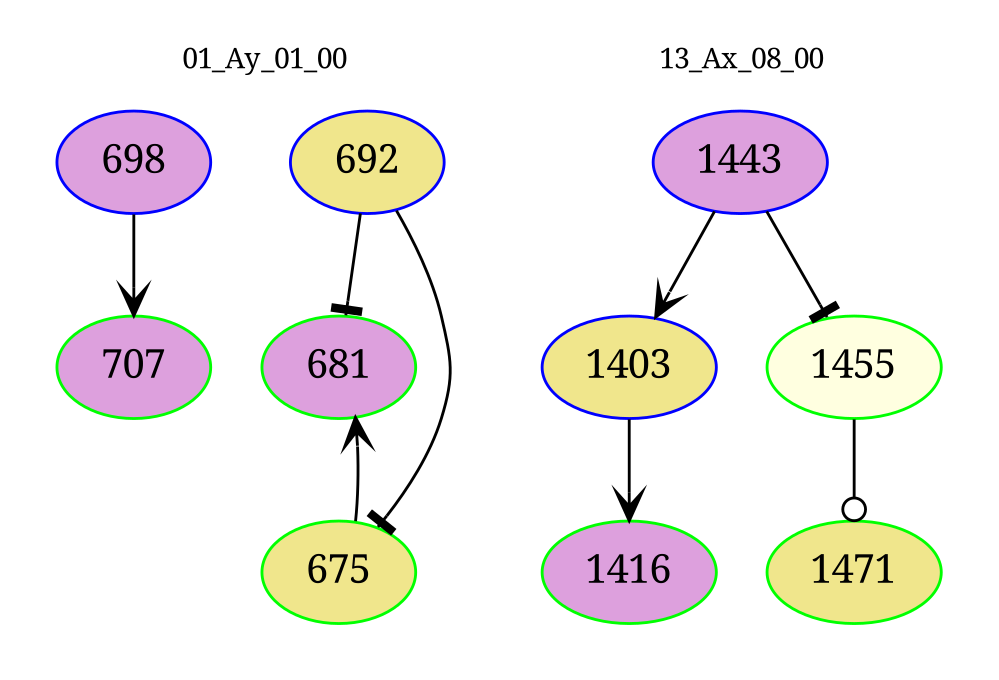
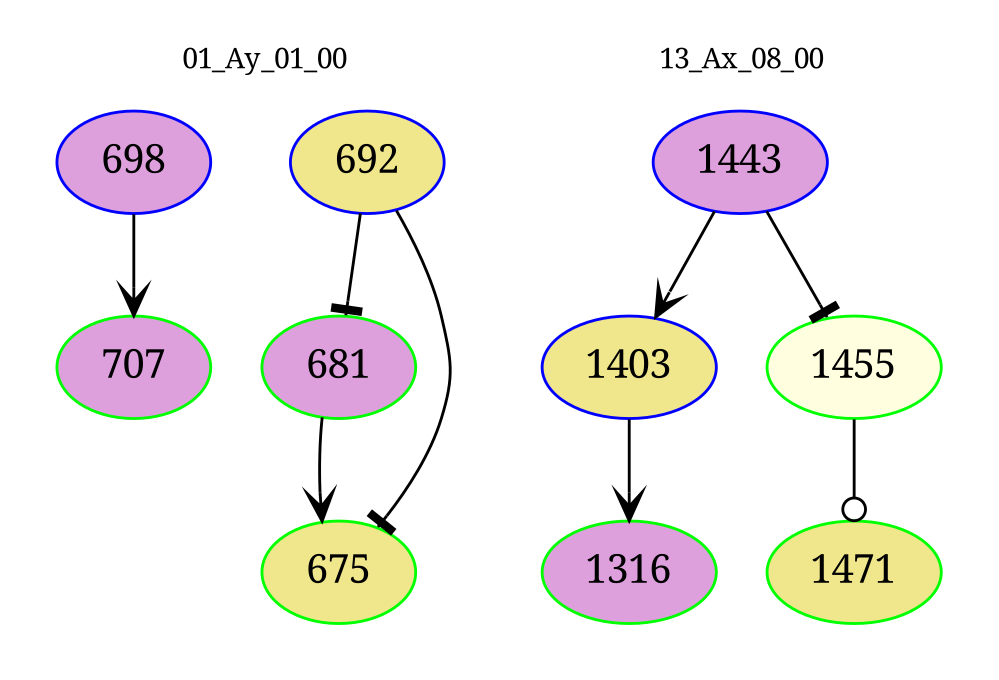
(358, 484) -> (320, 455)
(629, 572) -> (629, 572)
